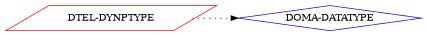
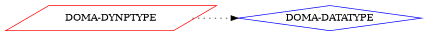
(111, 18) -> (111, 18)
